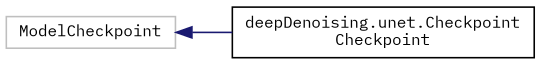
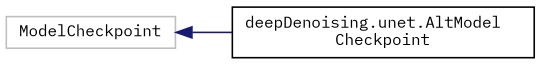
(383, 32) -> (383, 32)
